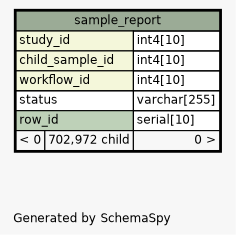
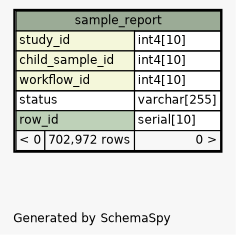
(89, 140) -> (90, 140)
